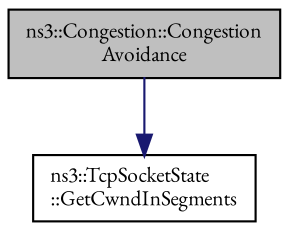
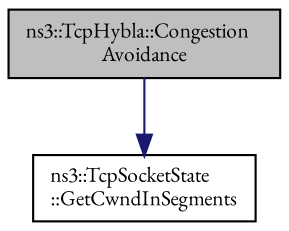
(144, 44) -> (144, 44)
